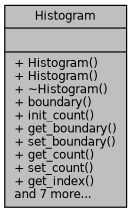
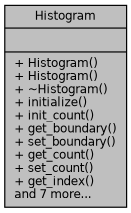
(53, 103) -> (51, 103)
